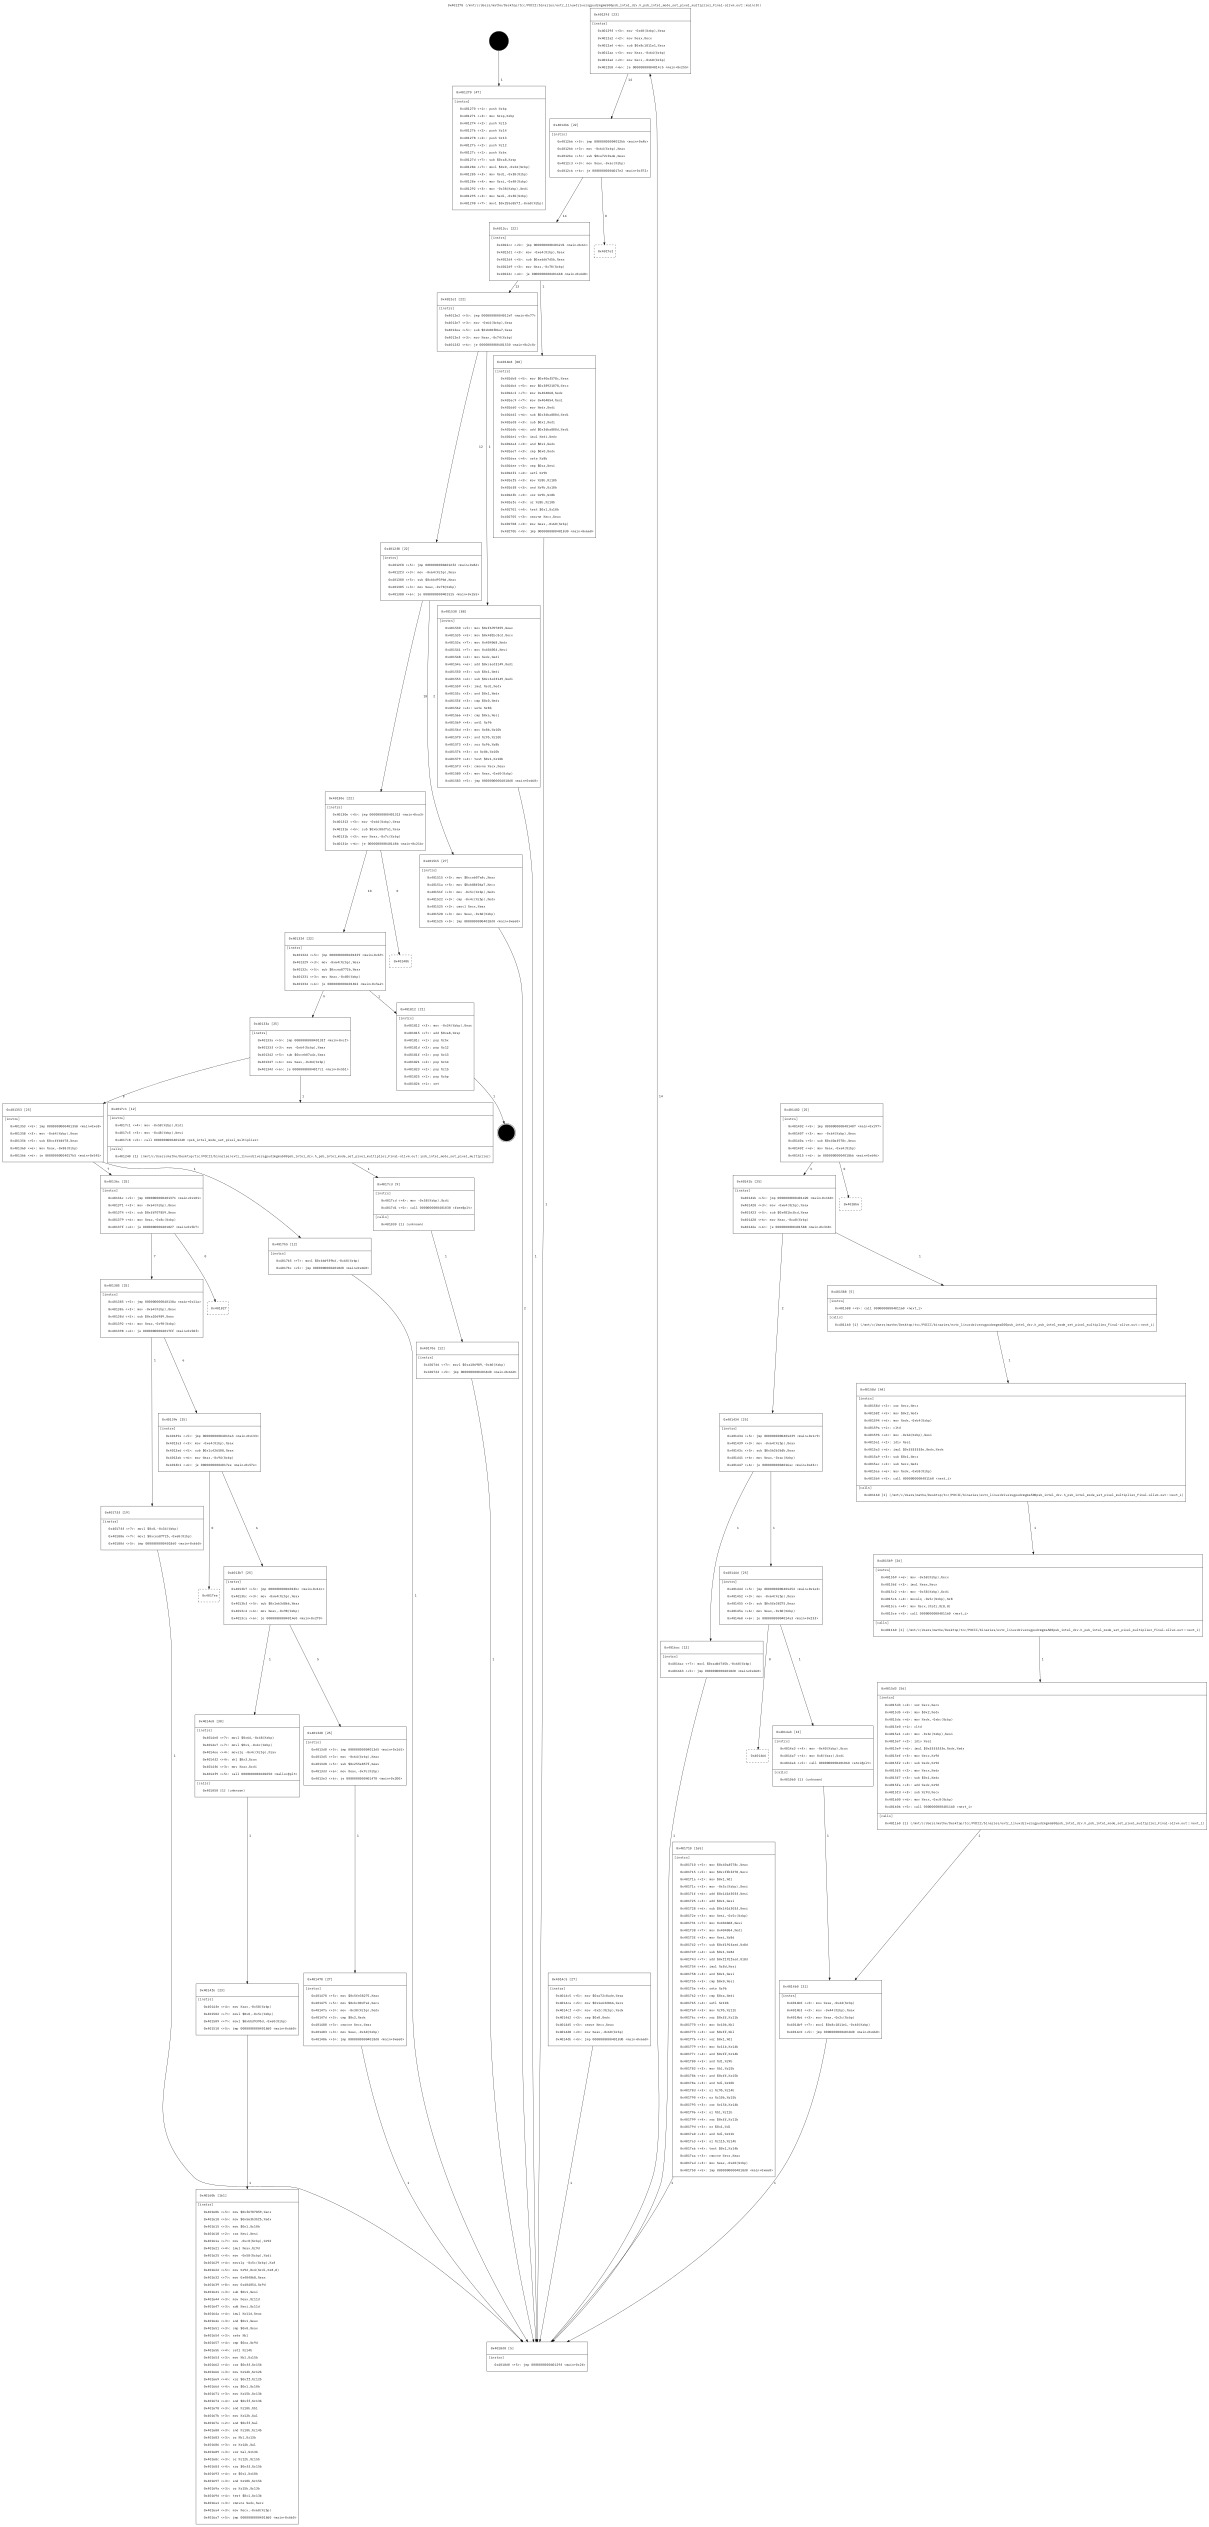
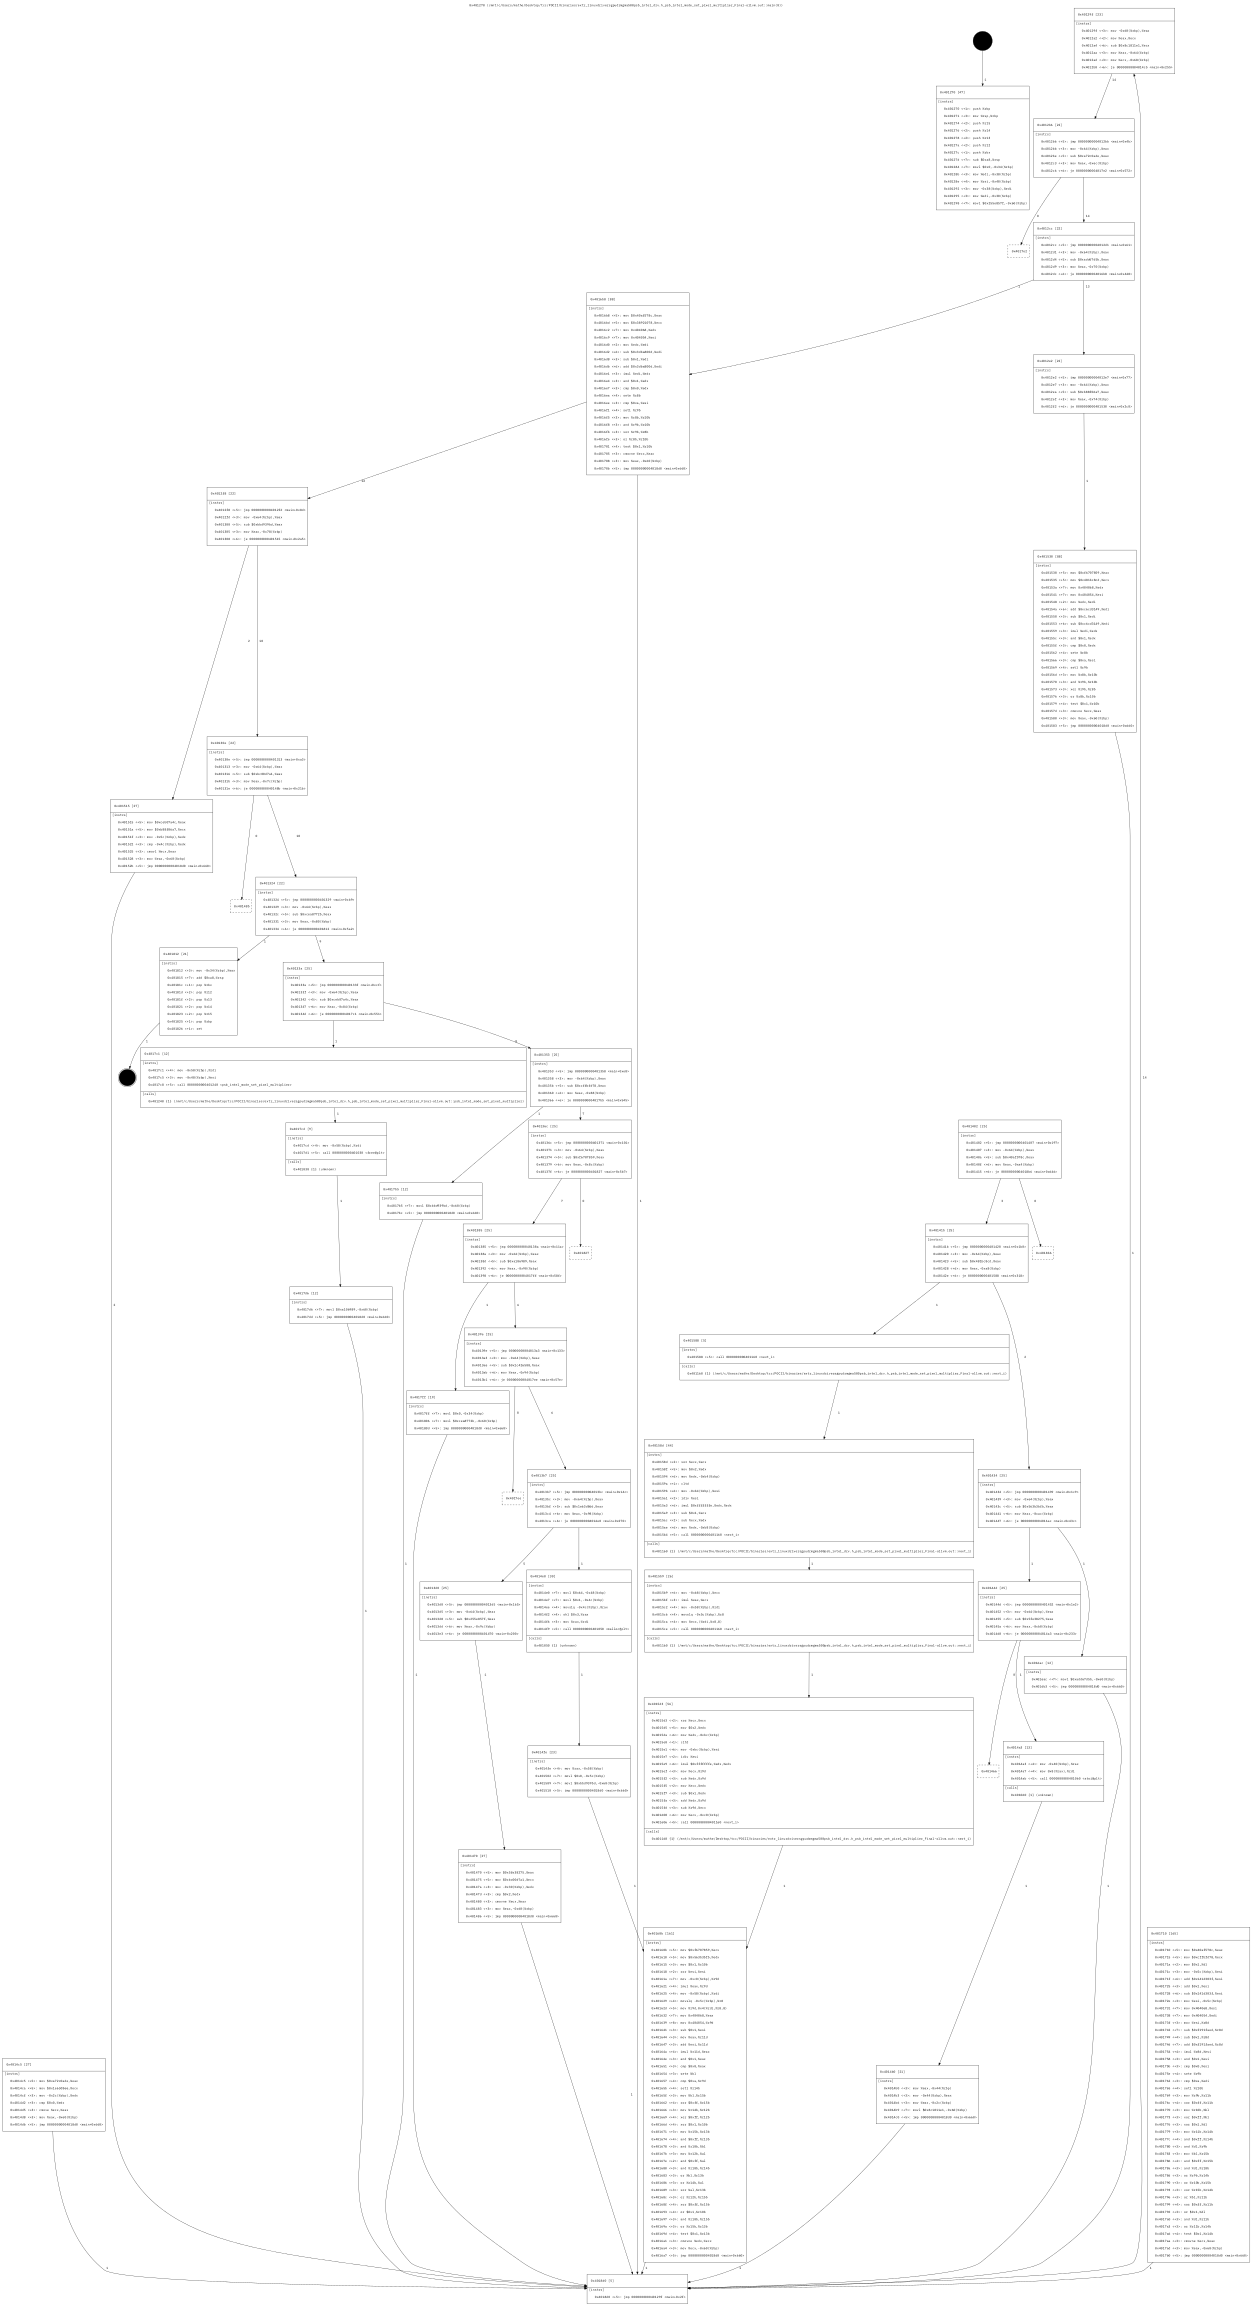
(456, 445) -> (448, 450)
(918, 1904) -> (765, 1896)
none -> (644, 2267)
